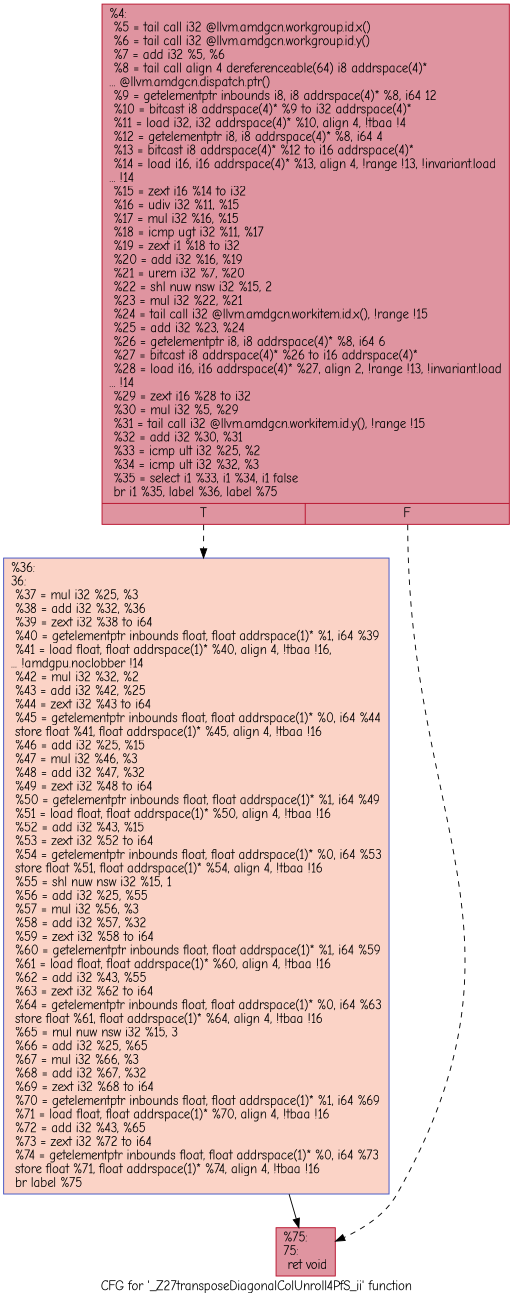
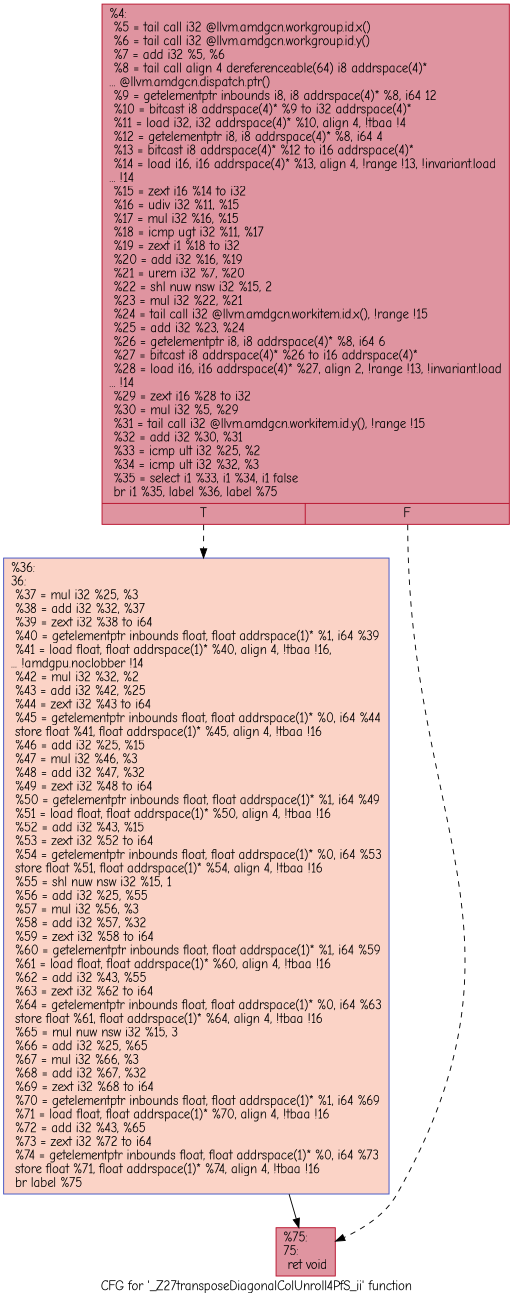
(78, 609) -> (78, 609)
